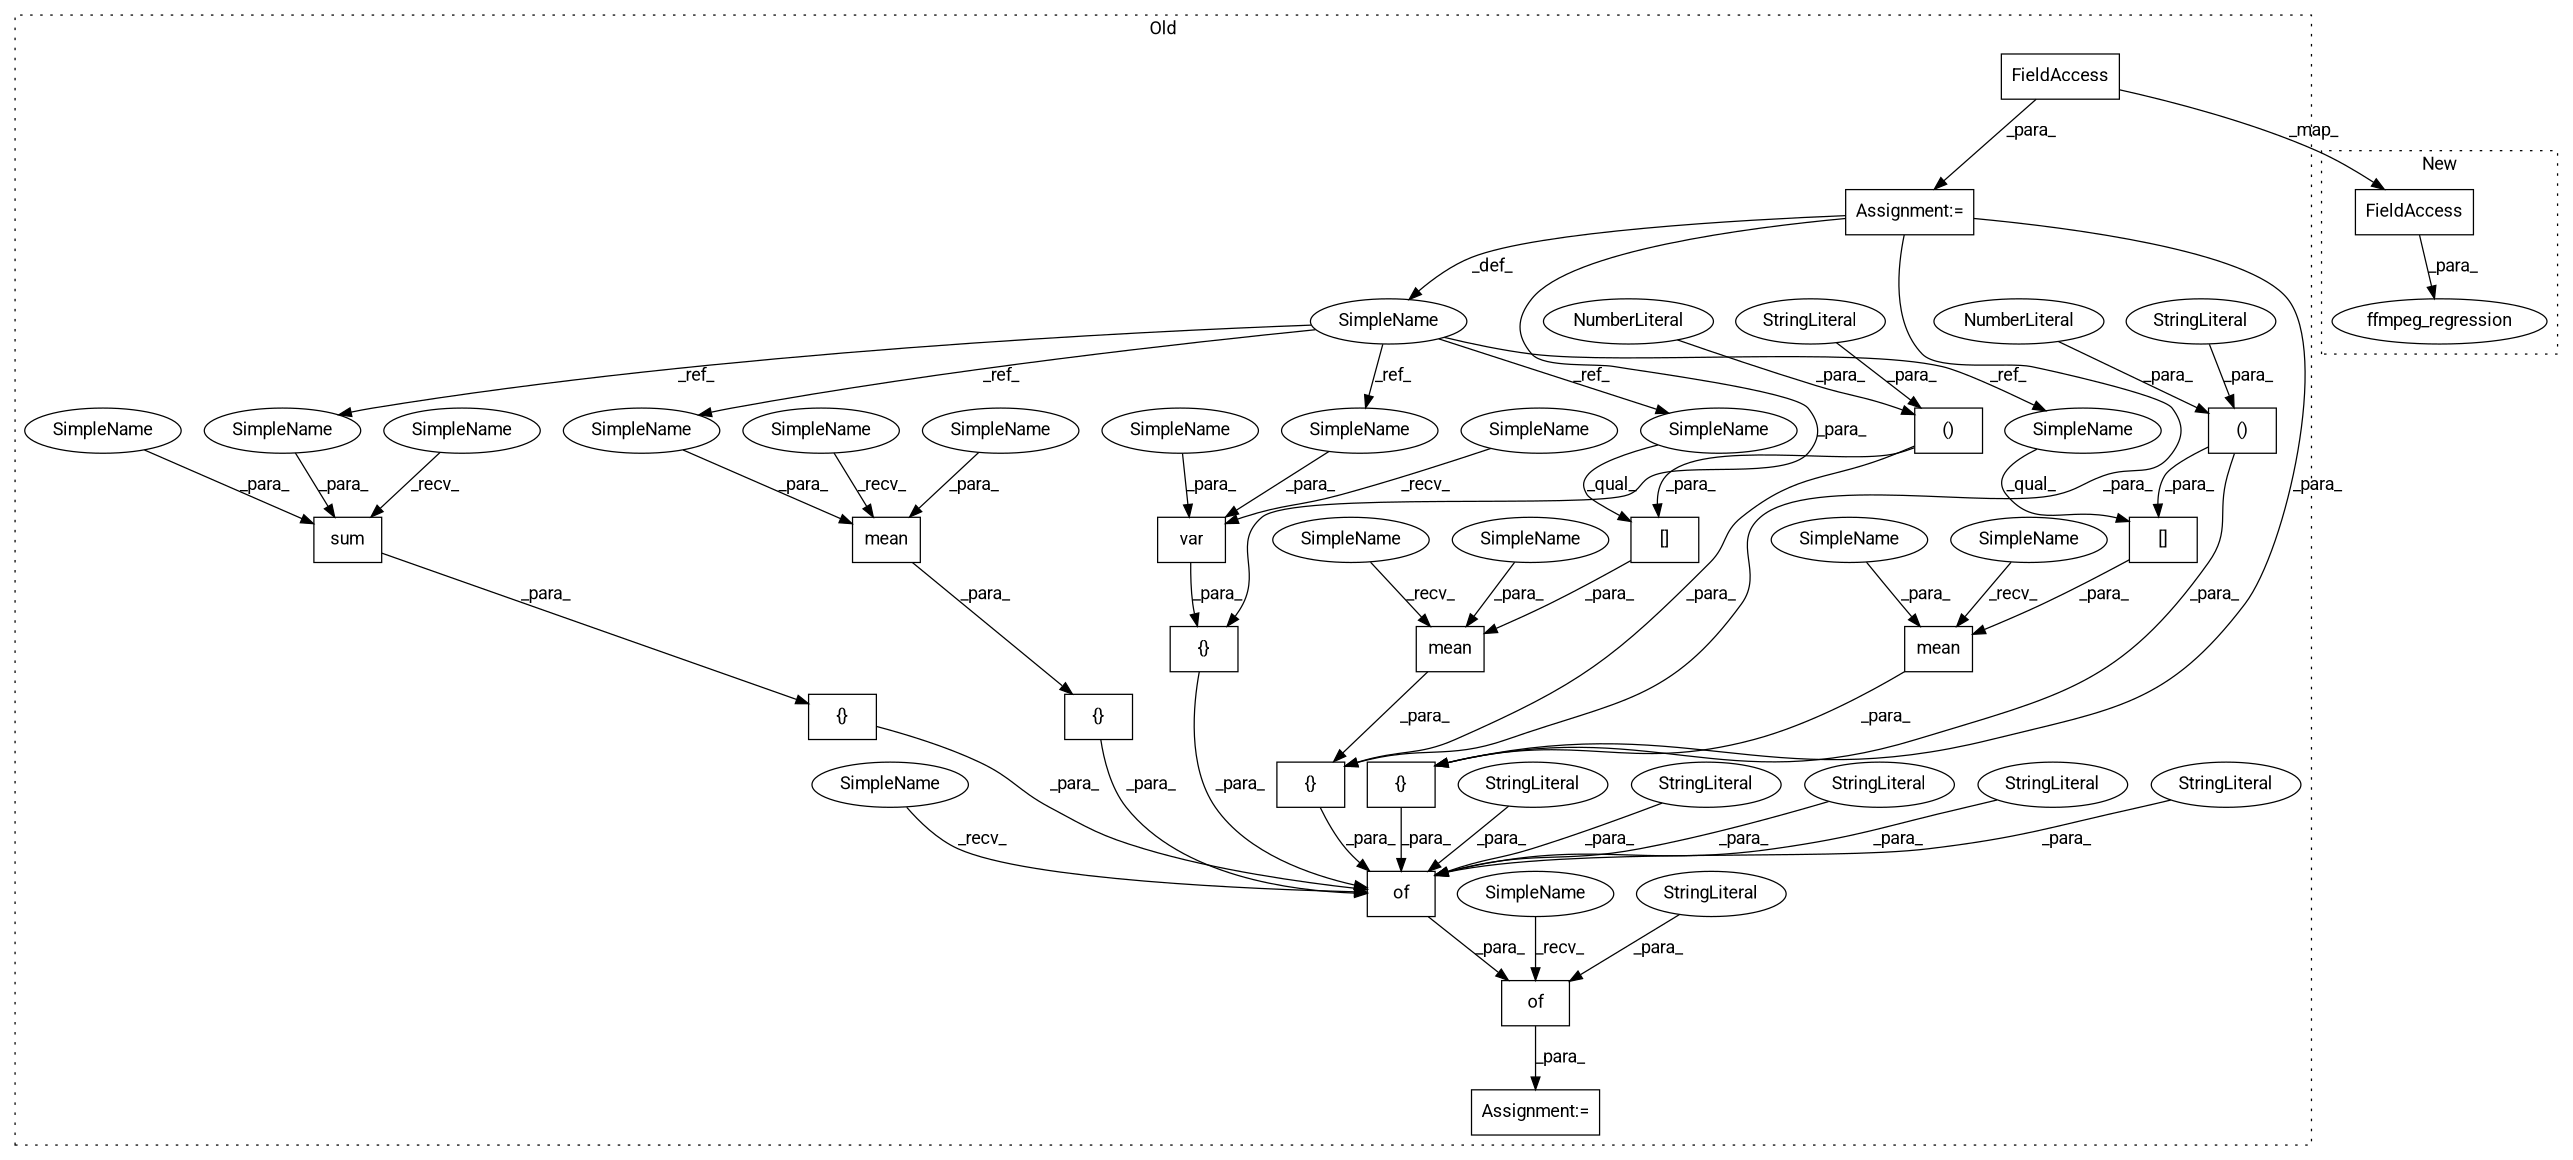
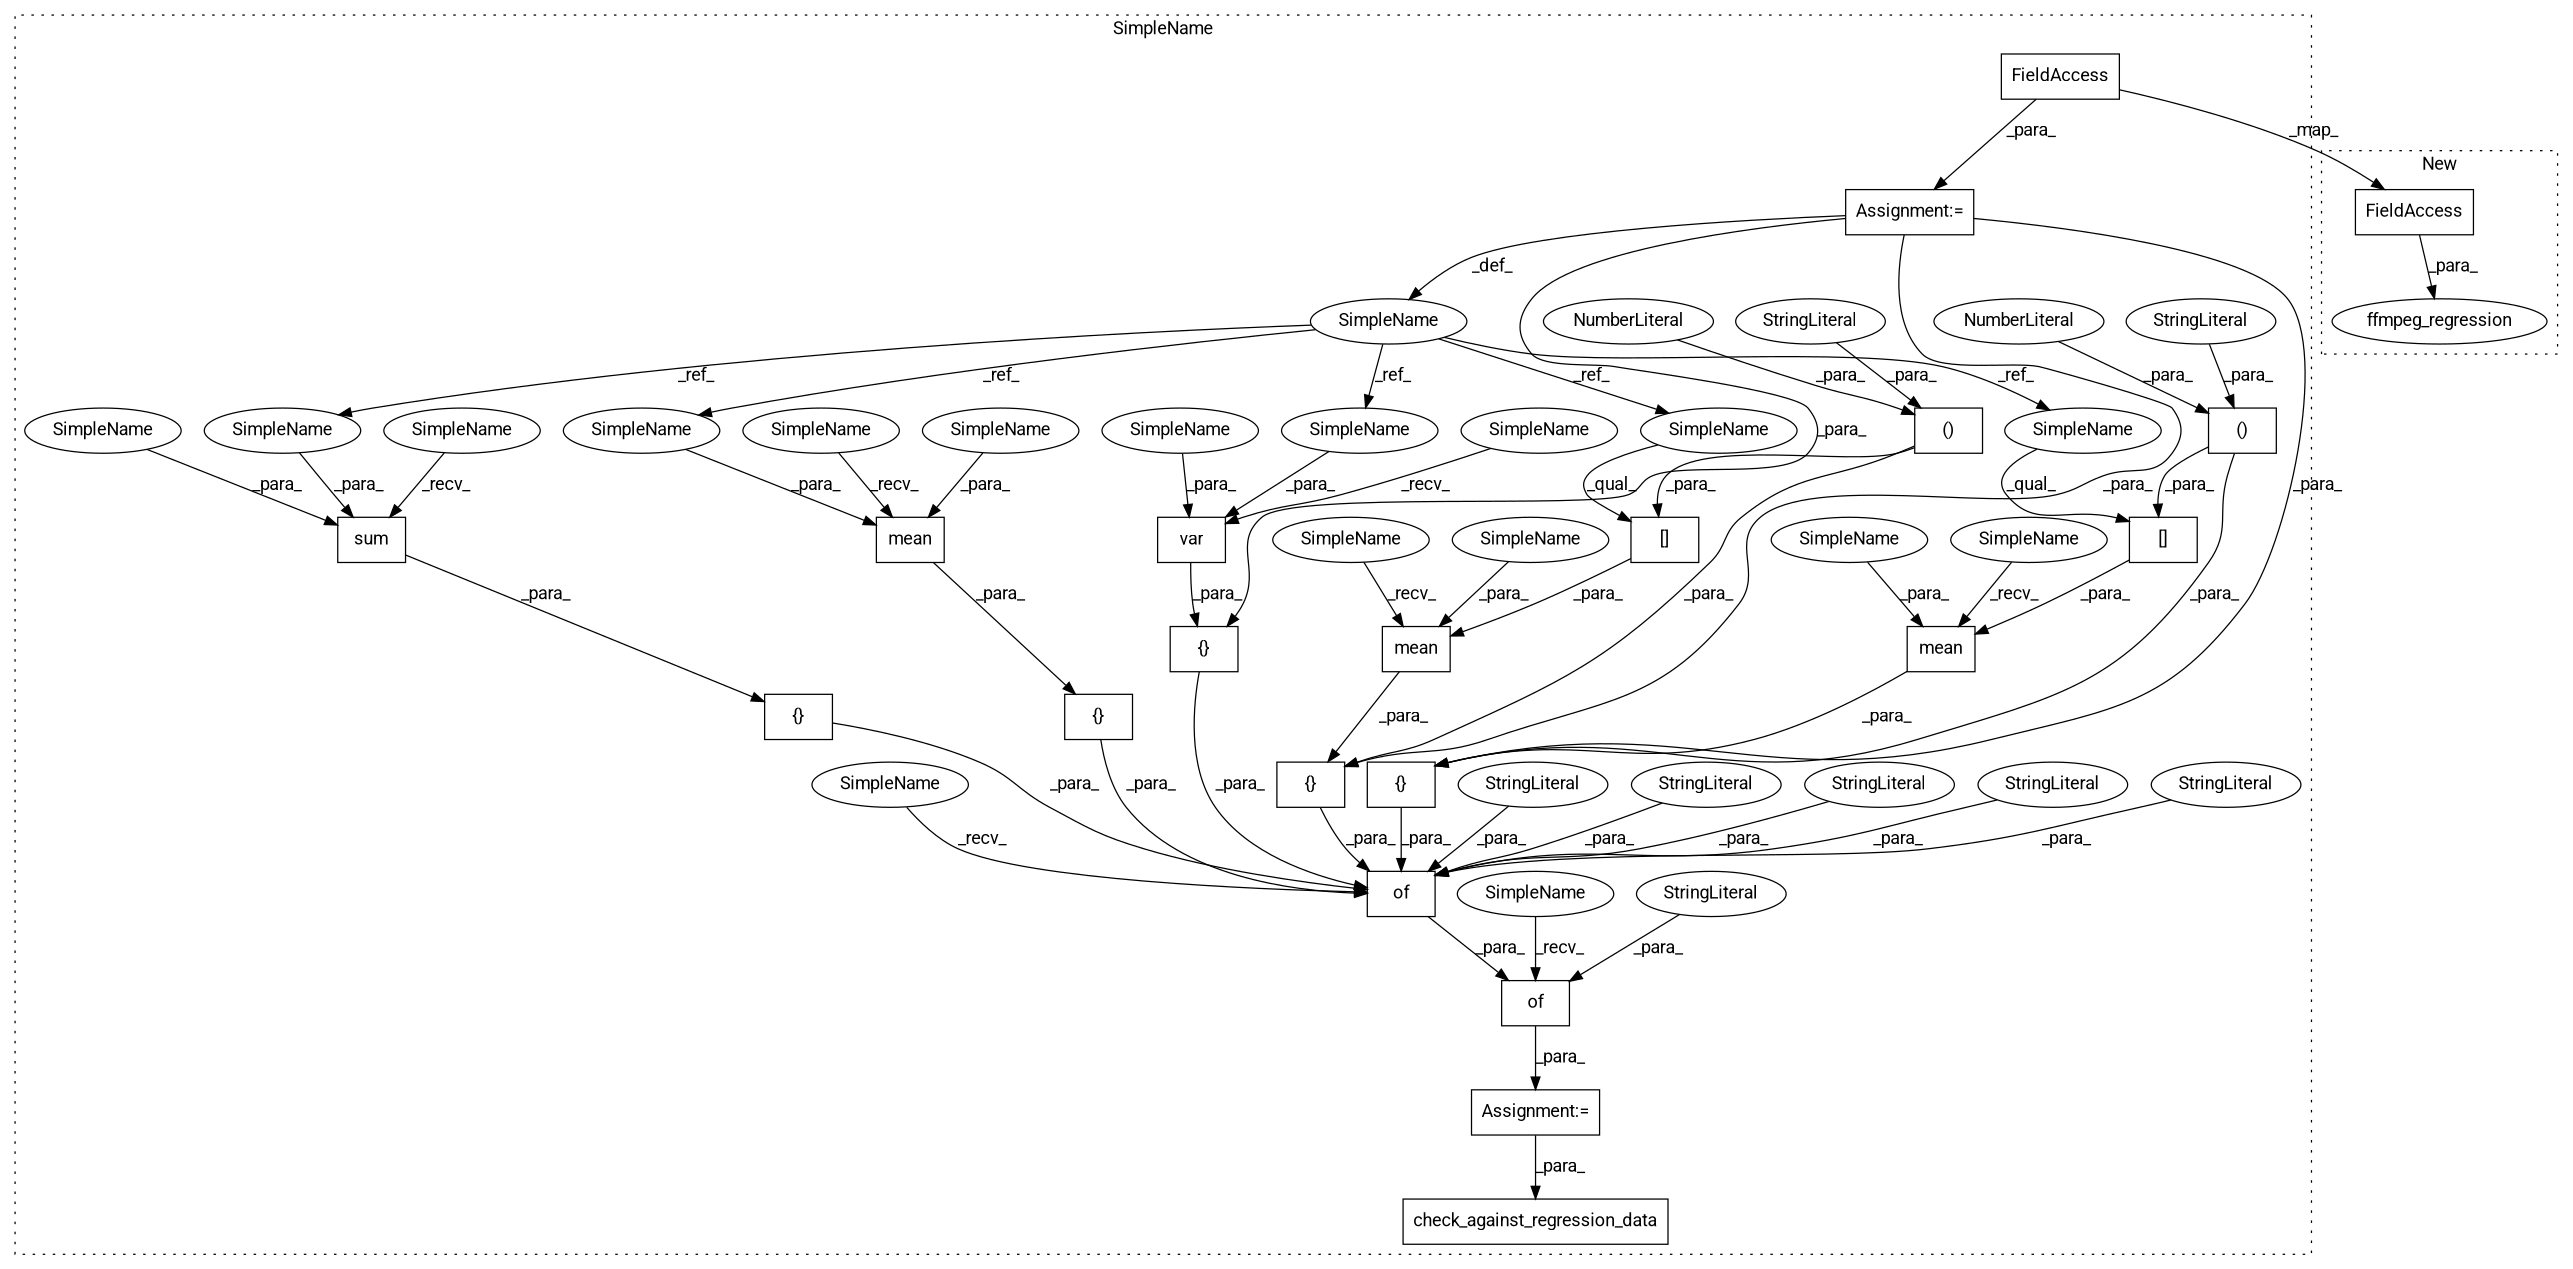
(1163, 30) -> (1163, 30)
none -> (1536, 1222)
